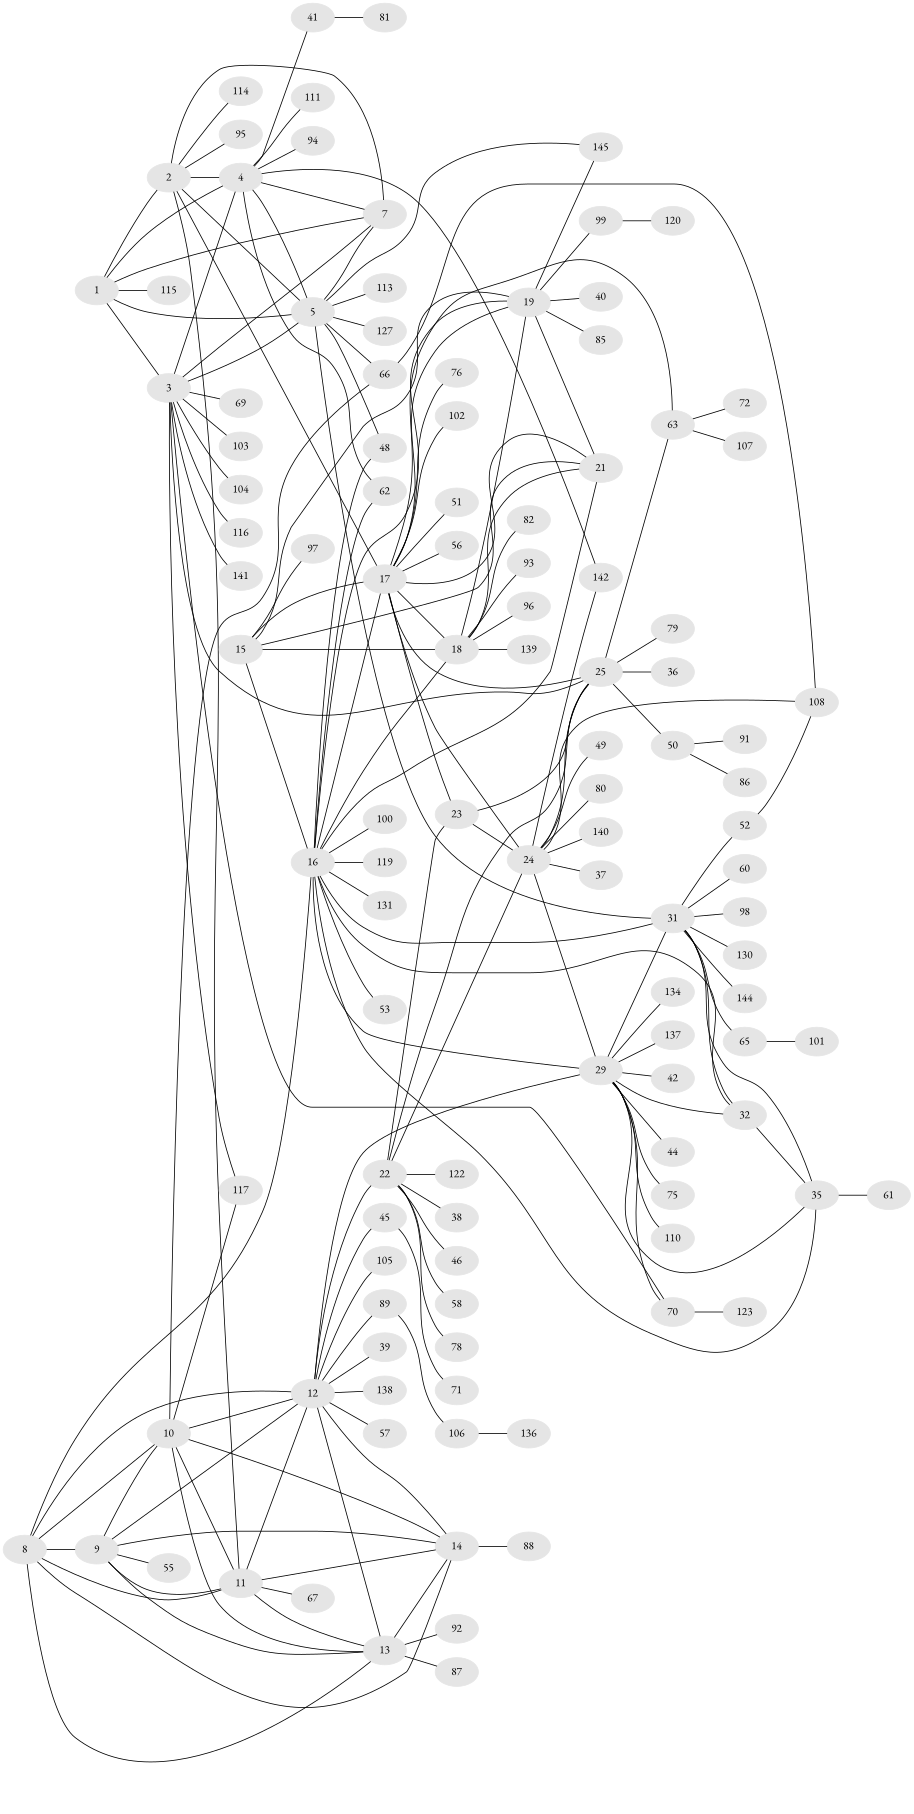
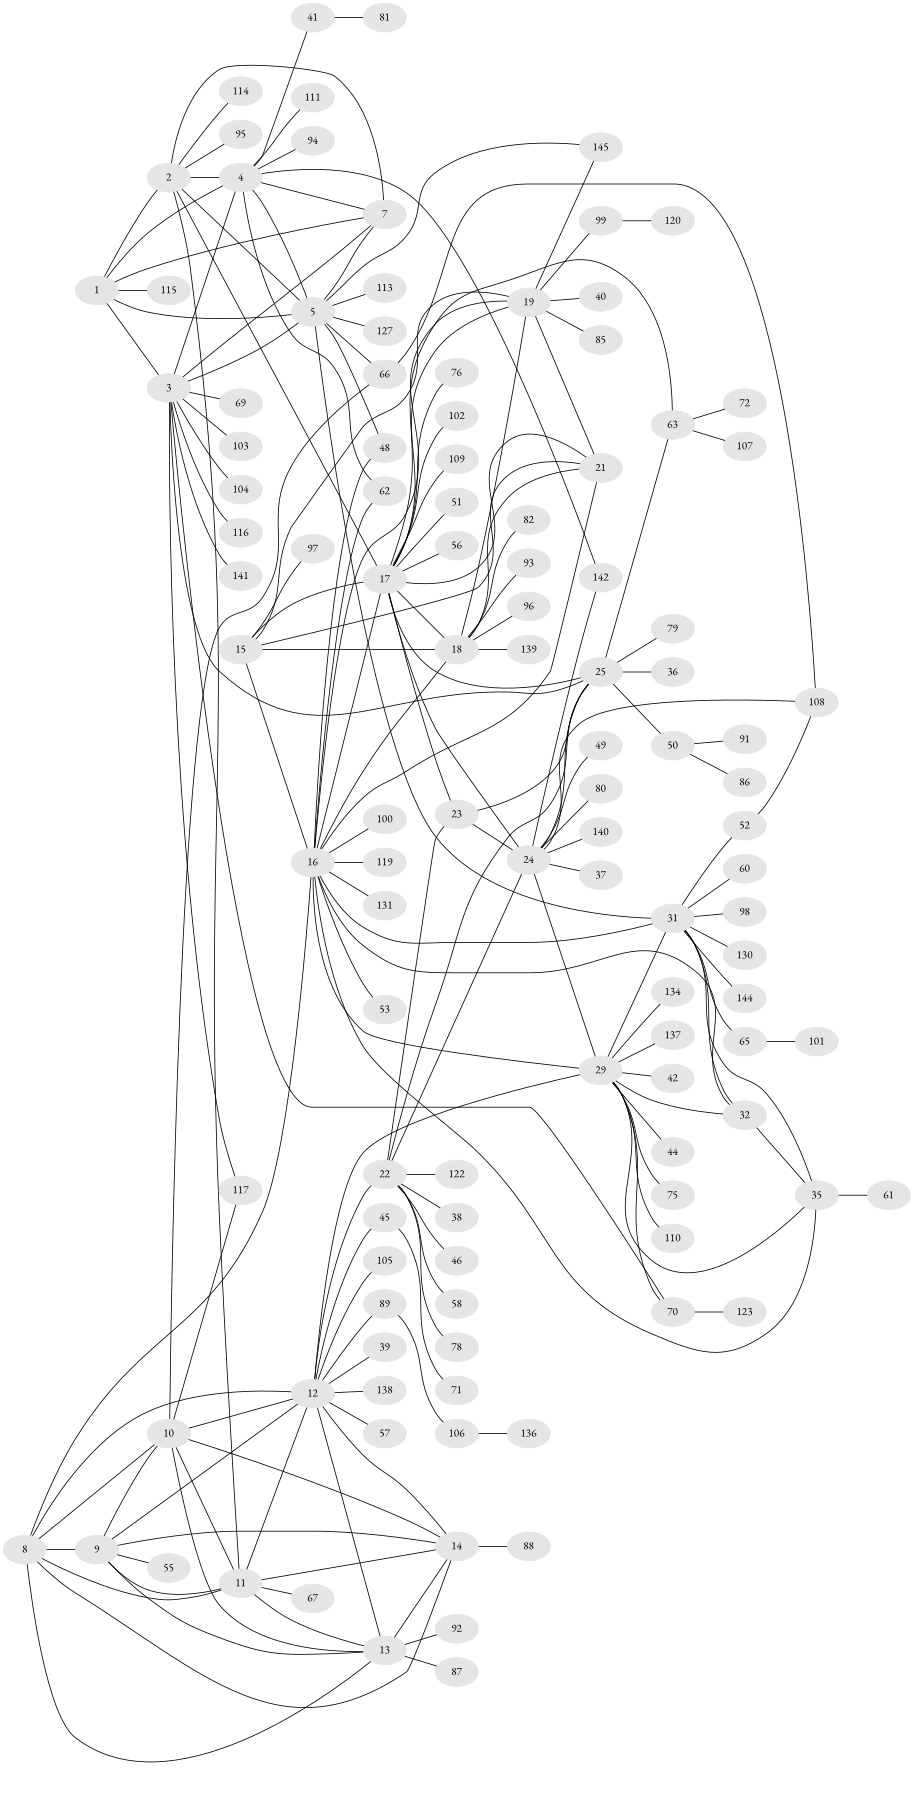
none -> (457, 459)
